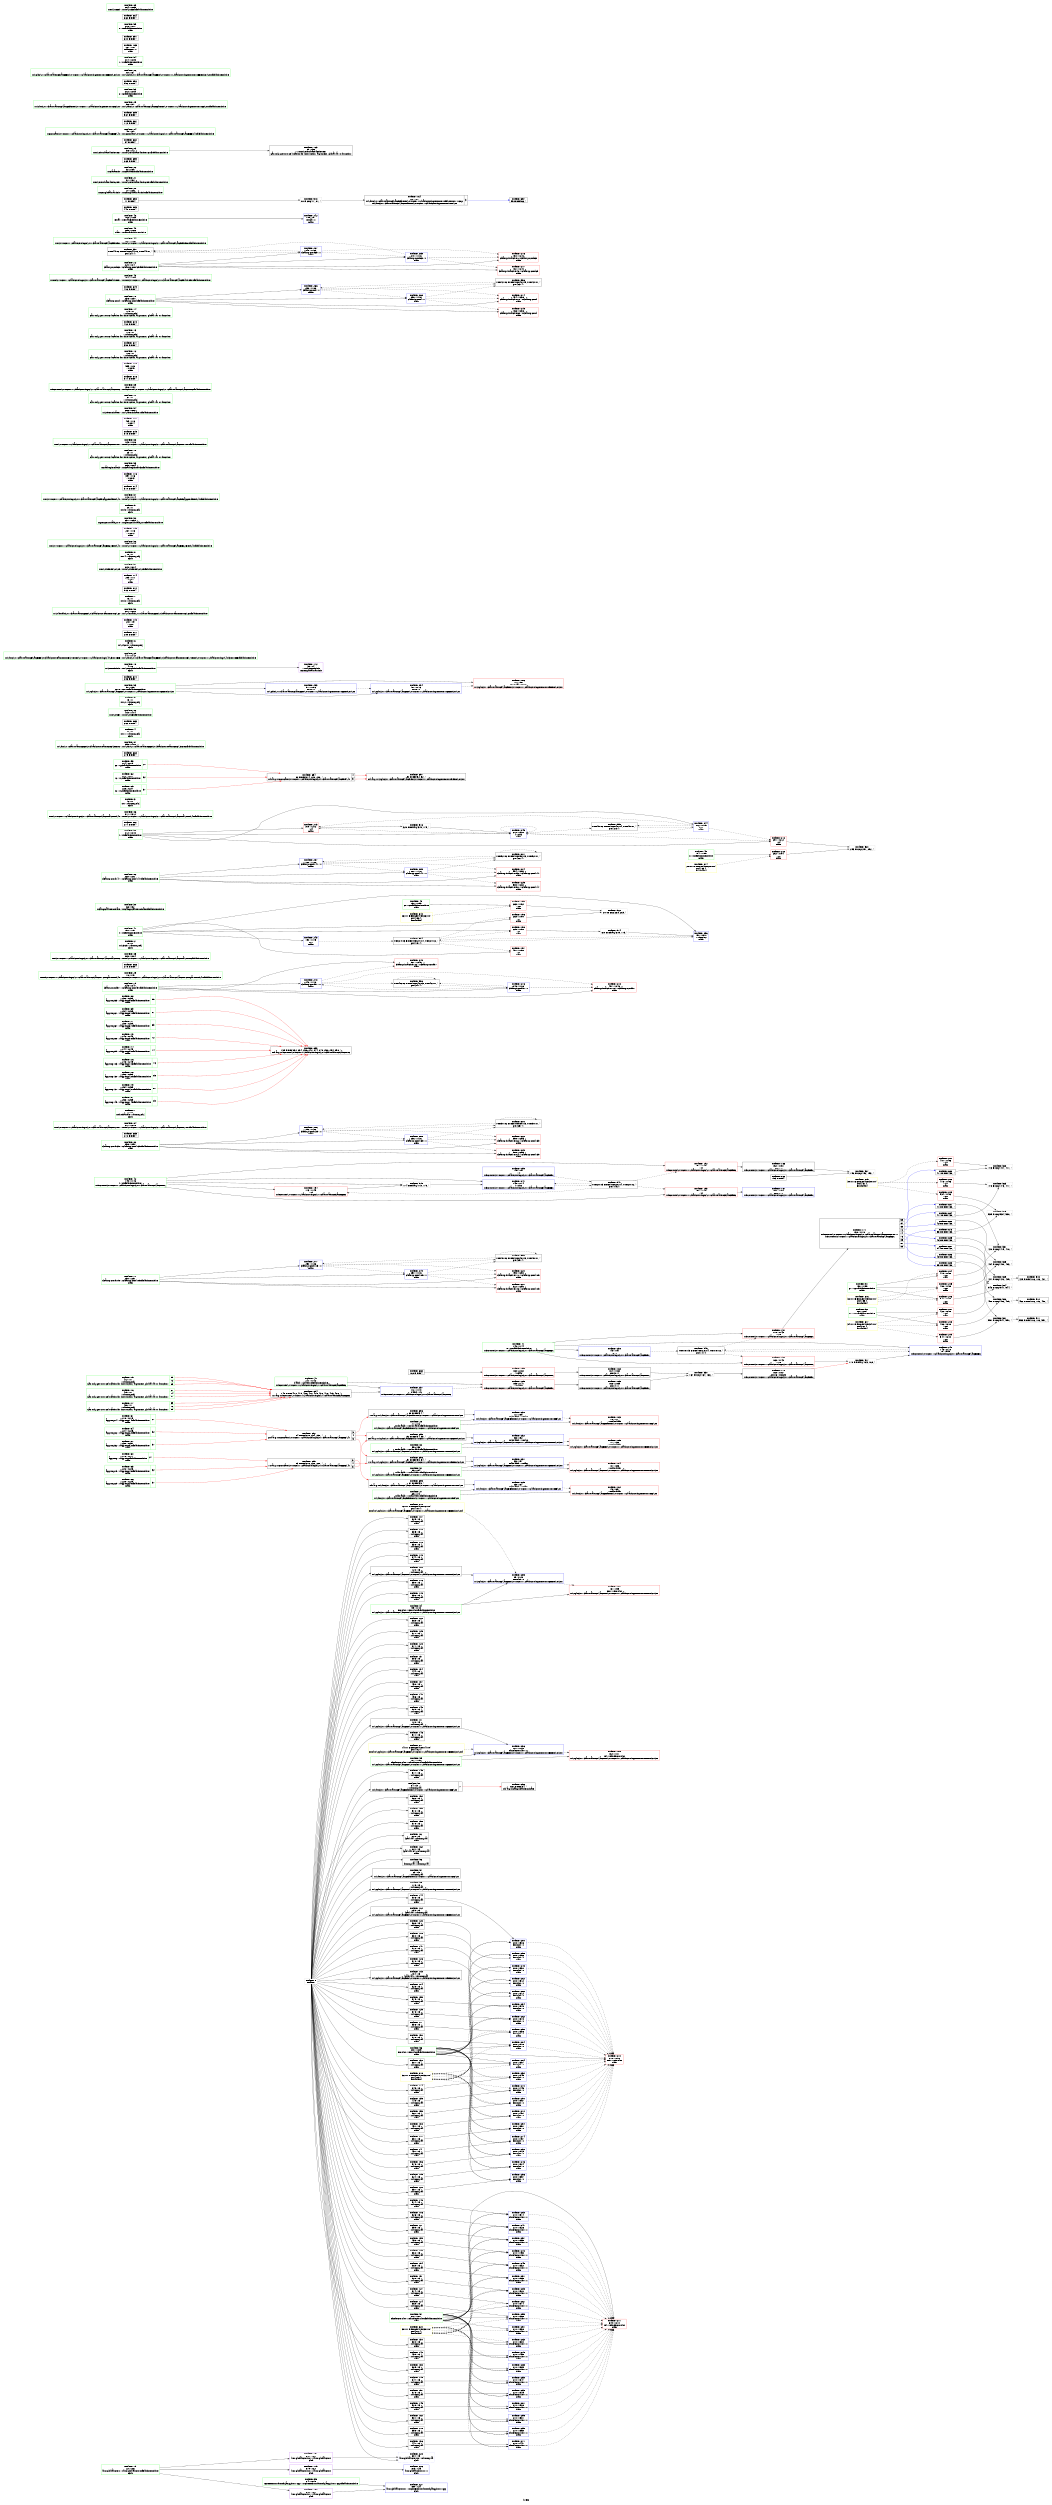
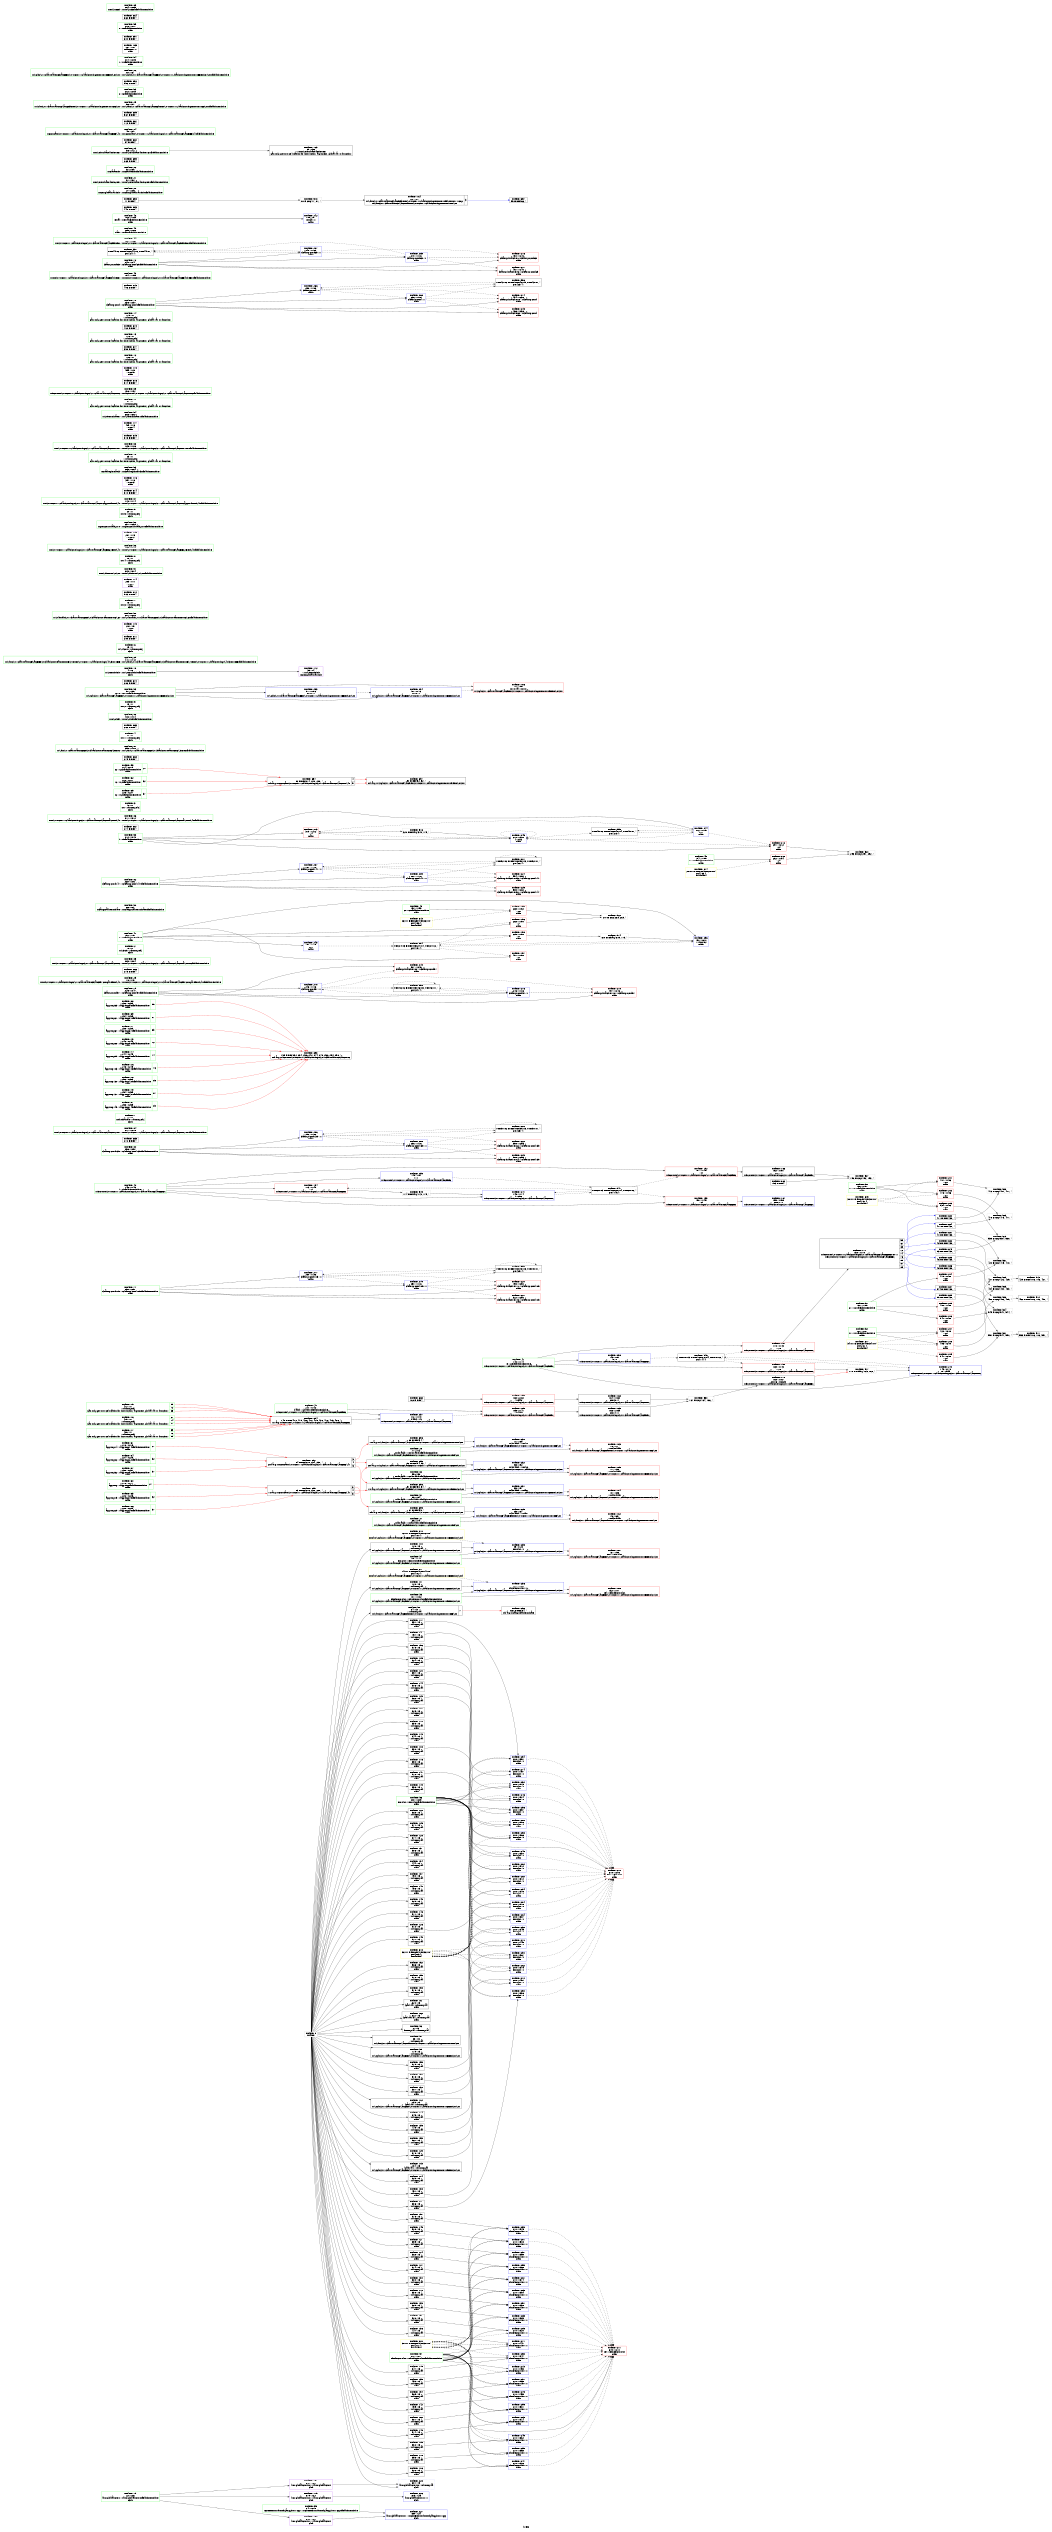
(284, 1184) -> (273, 1182)
none -> (862, 1188)
(862, 1300) -> none
none -> (466, 2300)
